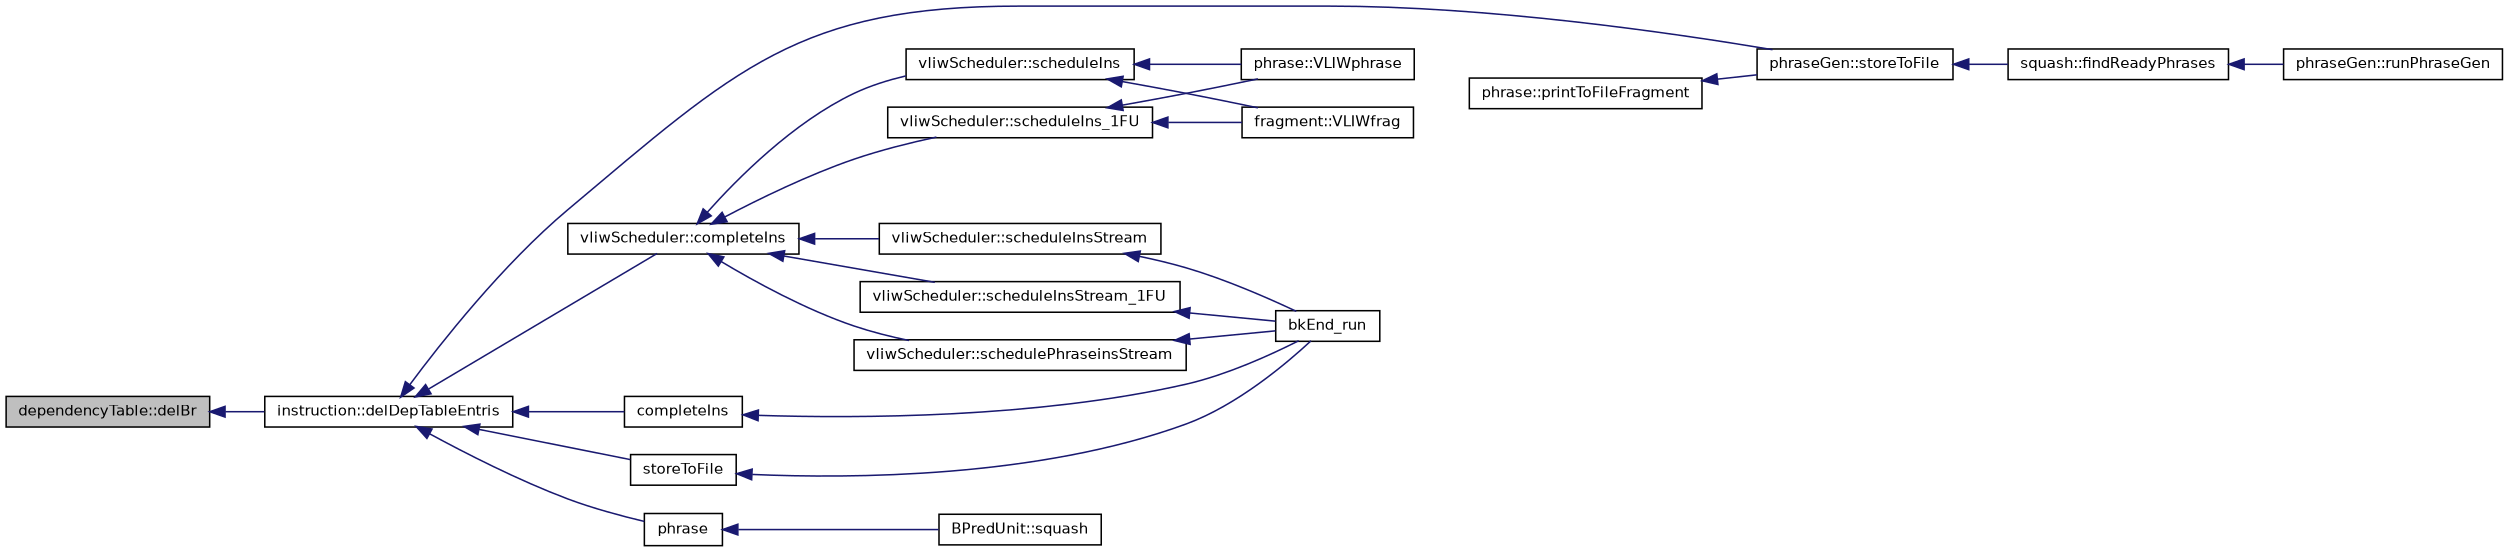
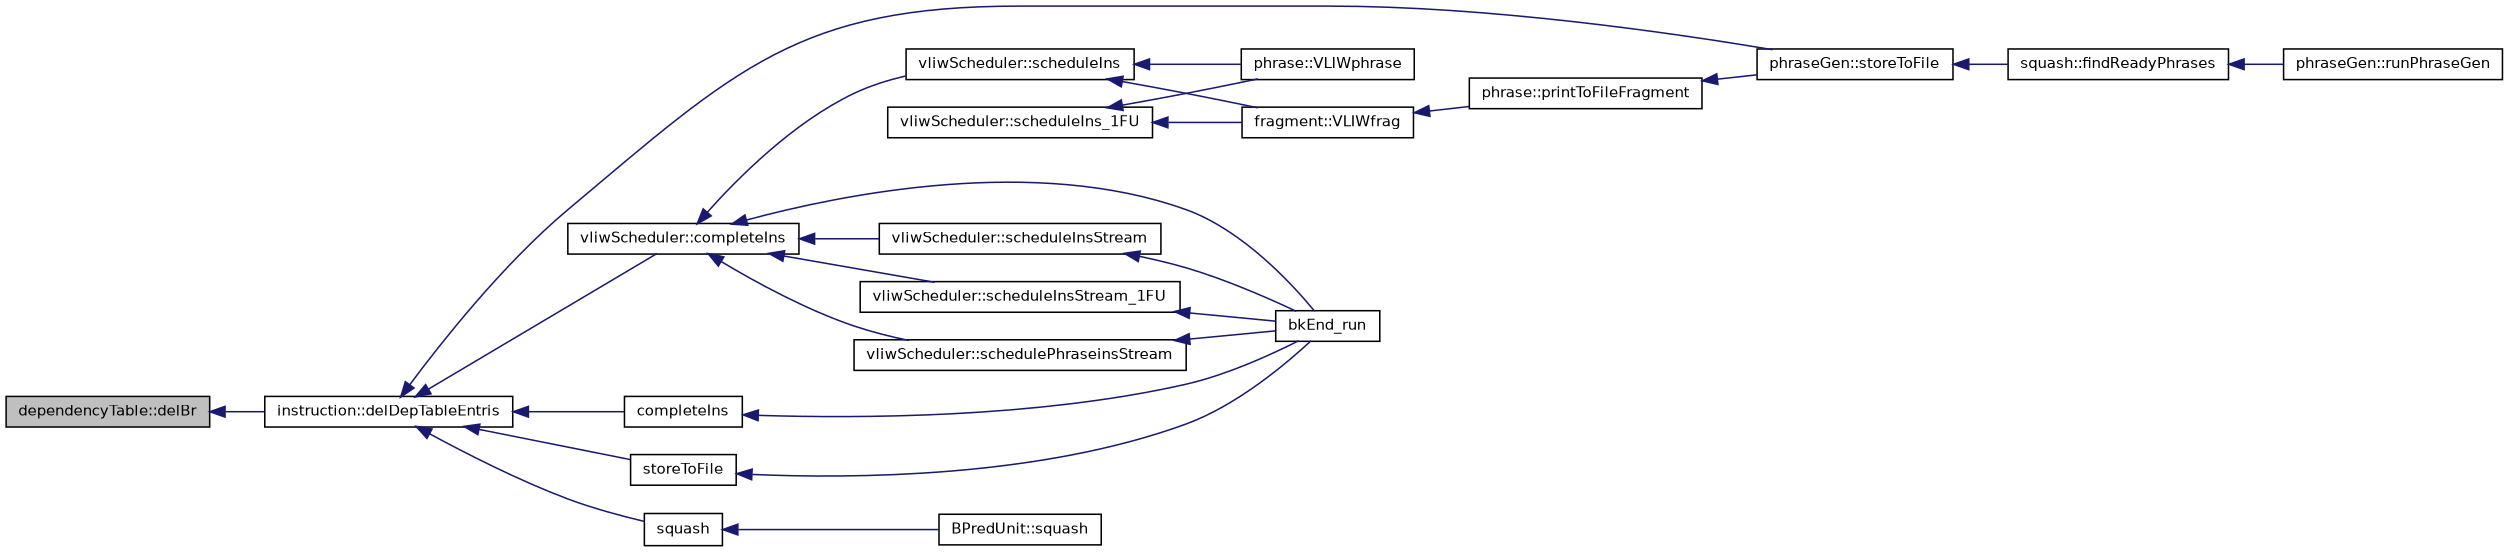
none -> (1449, 109)
(828, 169) -> (1049, 184)
(683, 530) -> (683, 530)
